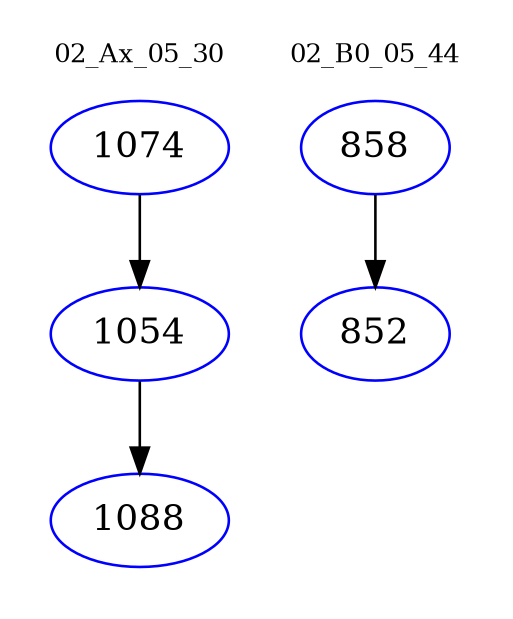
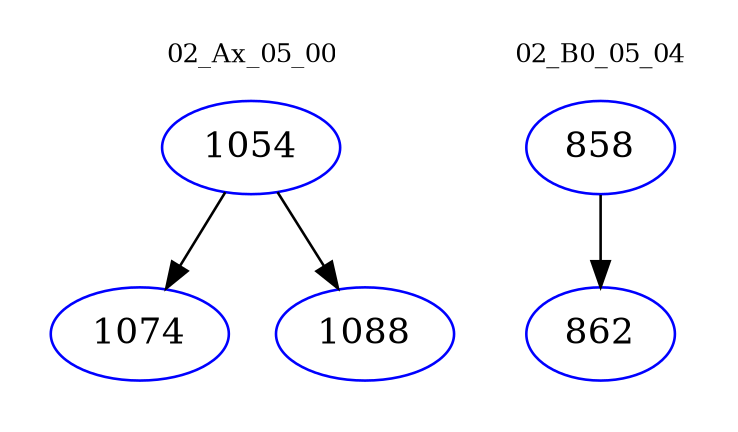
(140, 56) -> (252, 56)
(375, 56) -> (601, 56)
(140, 228) -> (203, 229)
(375, 334) -> (601, 334)
